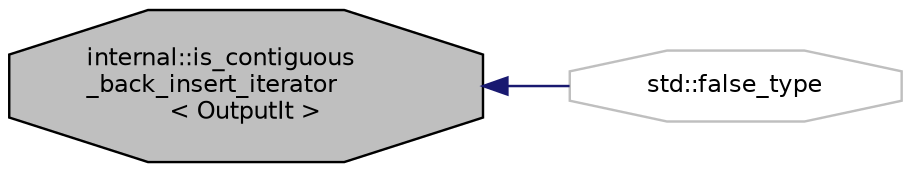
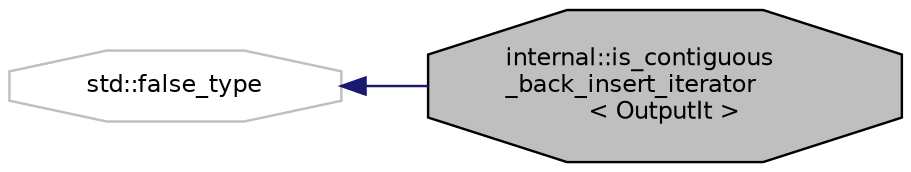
(539, 86) -> (397, 86)
